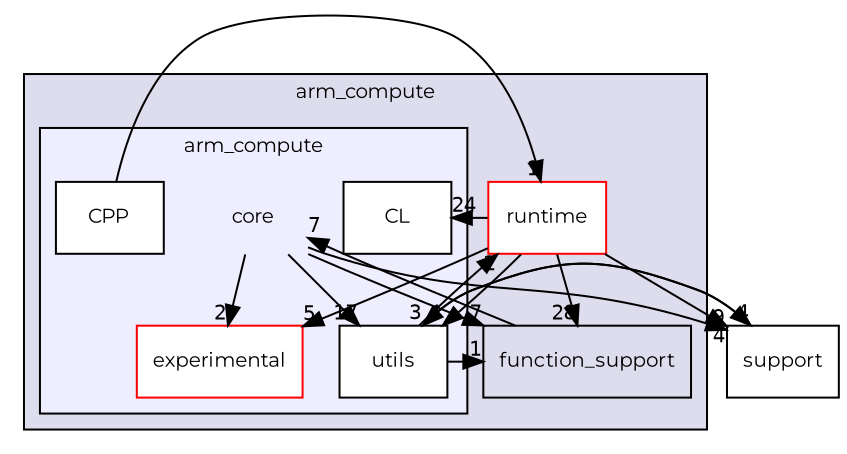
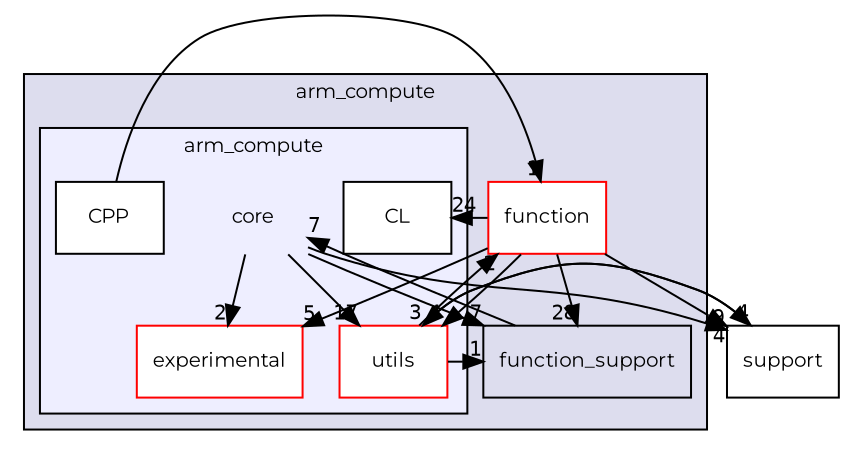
(547, 218) -> (547, 218)
(393, 362) -> (393, 362)
